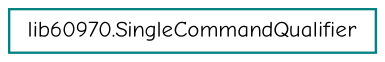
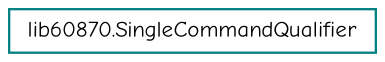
(192, 31) -> (192, 31)
